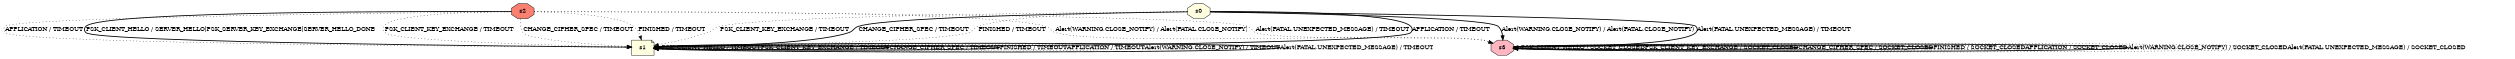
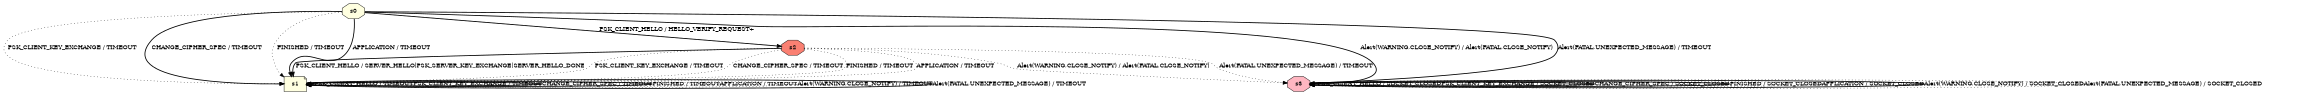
none -> (571, 29)
